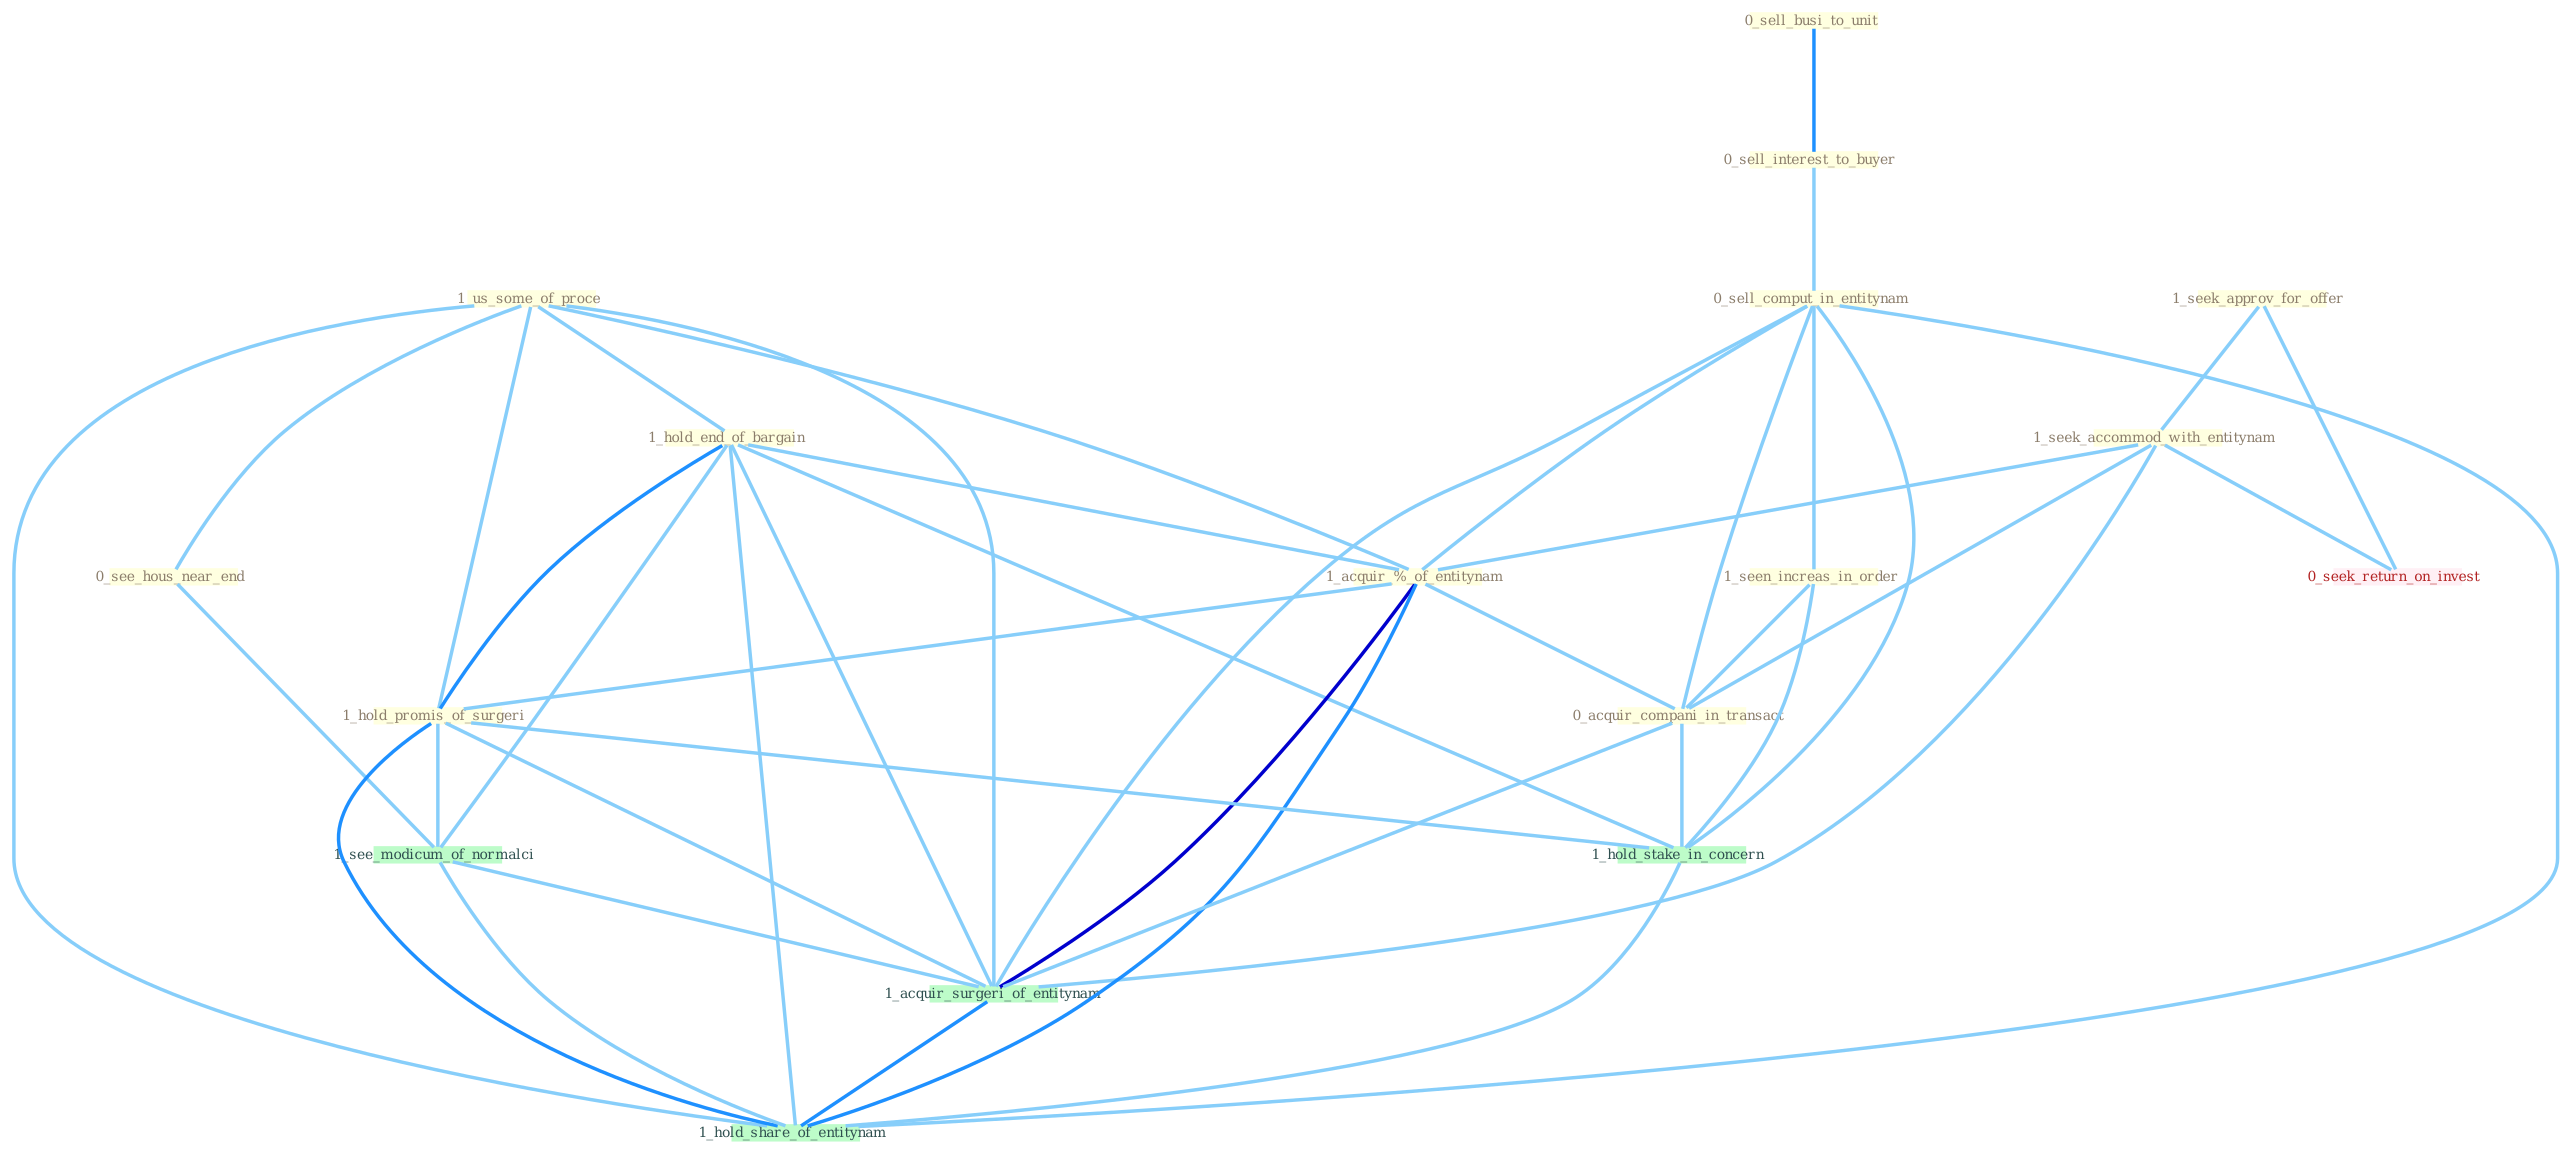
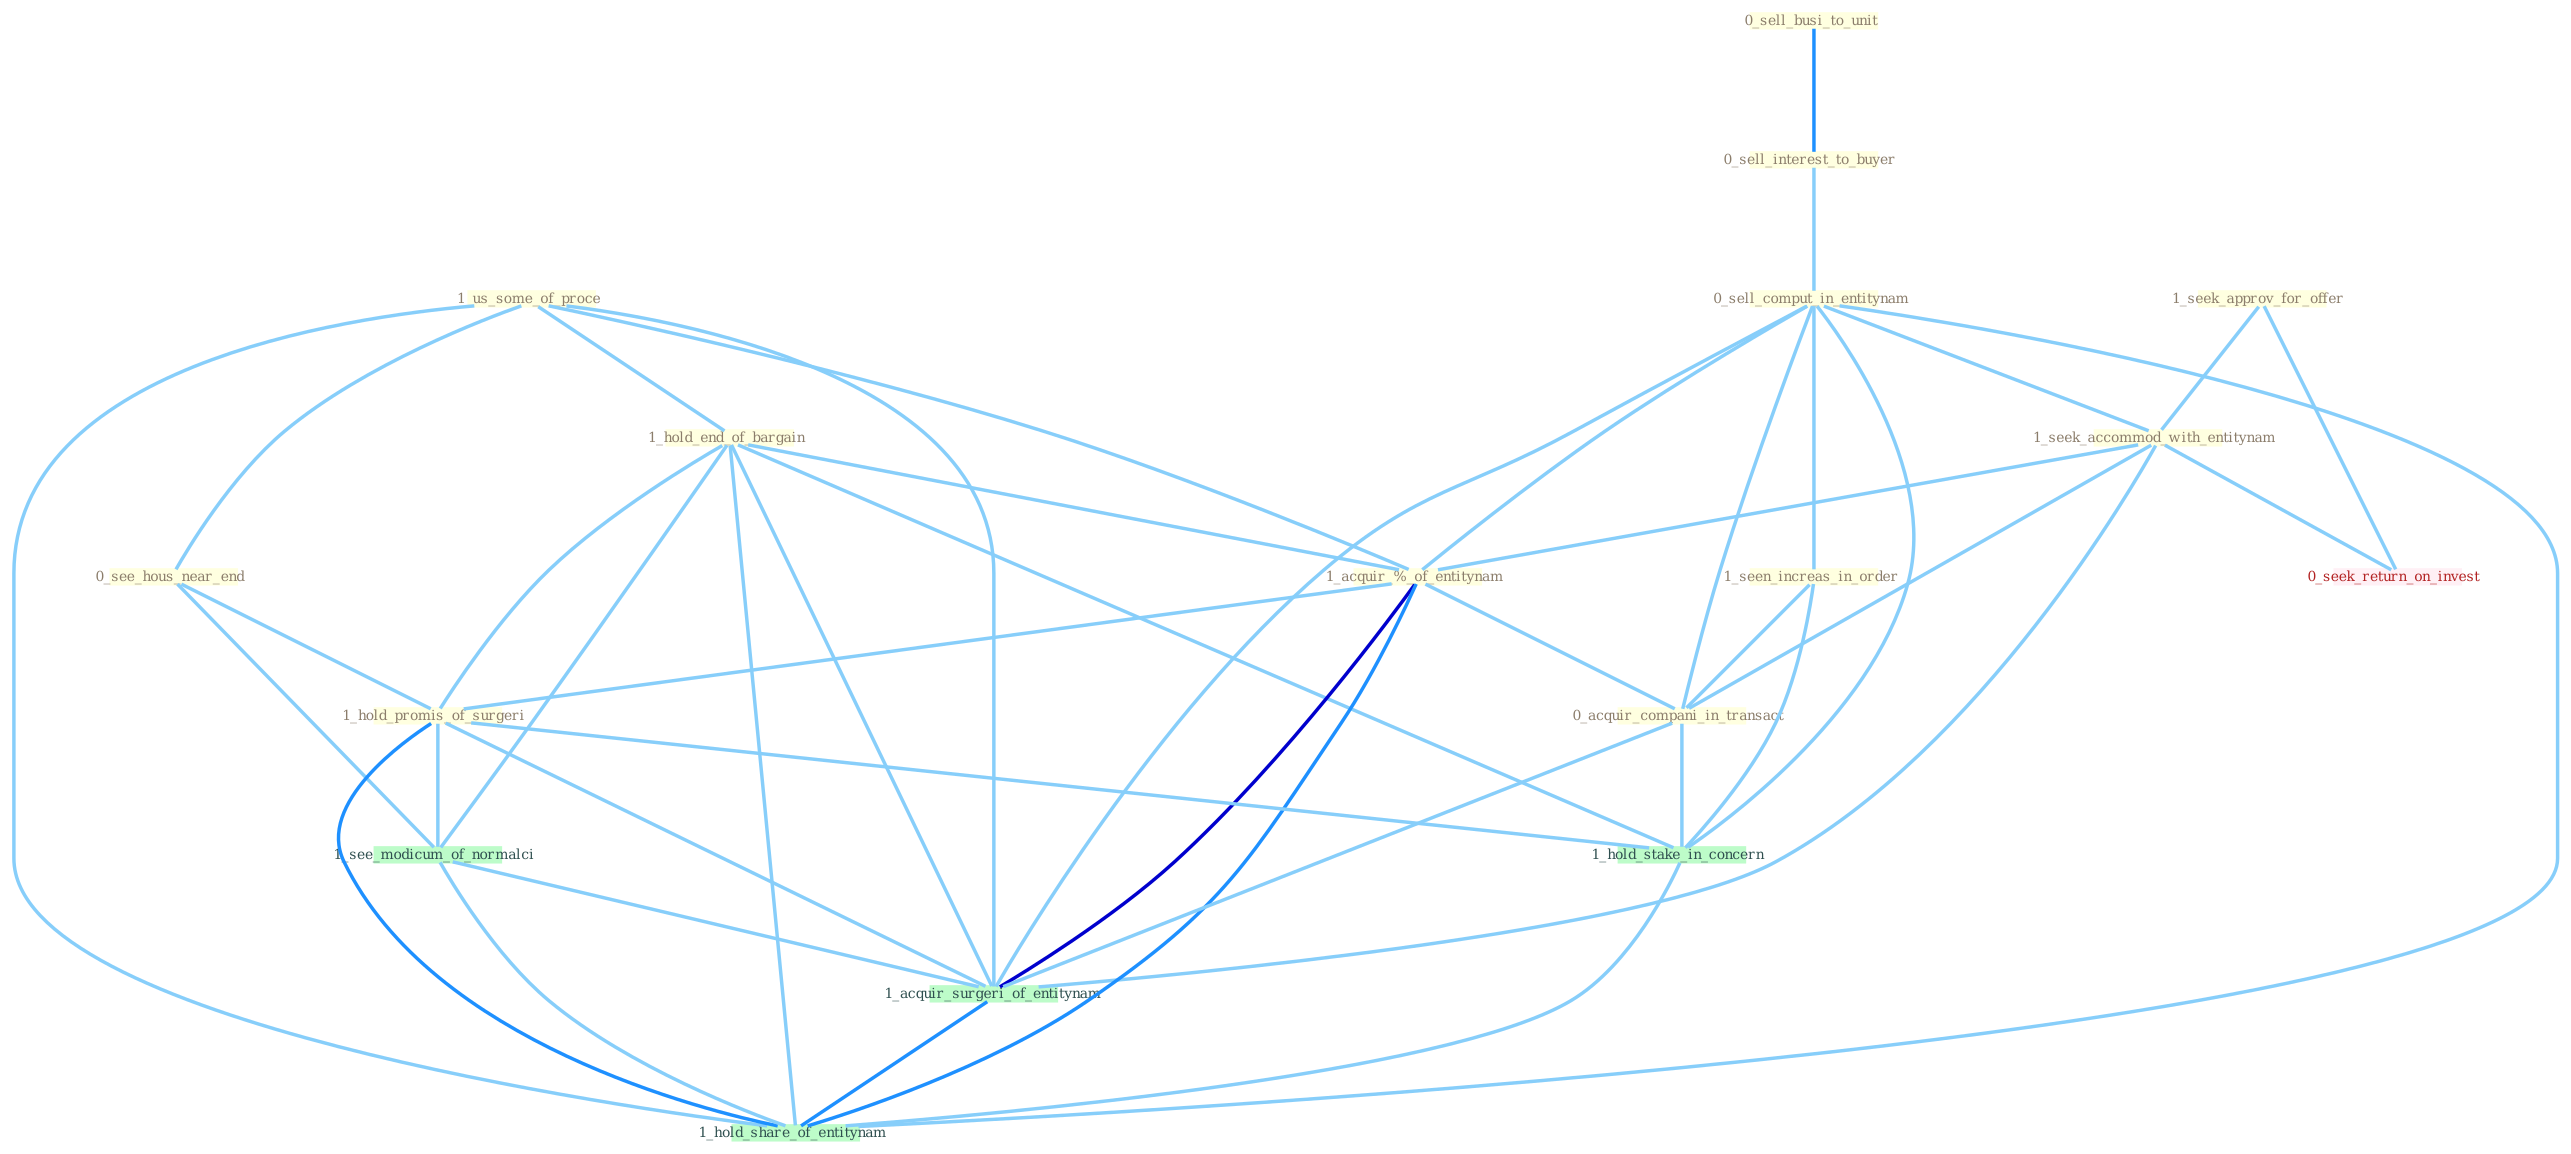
none -> (1986, 368)
(485, 508) -> (306, 646)
(563, 558) -> (563, 558)
